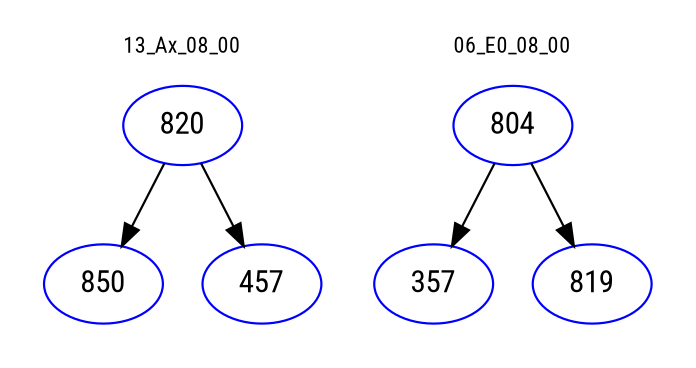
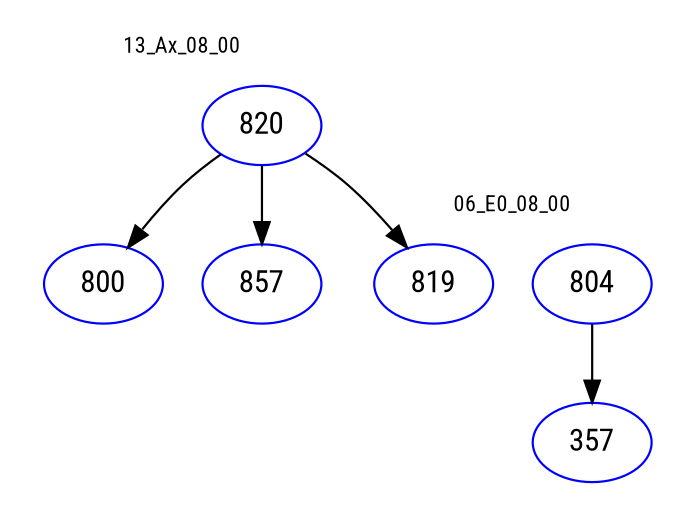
(547, 195) -> (371, 207)
(103, 284) -> (103, 284)
(262, 284) -> (262, 284)
